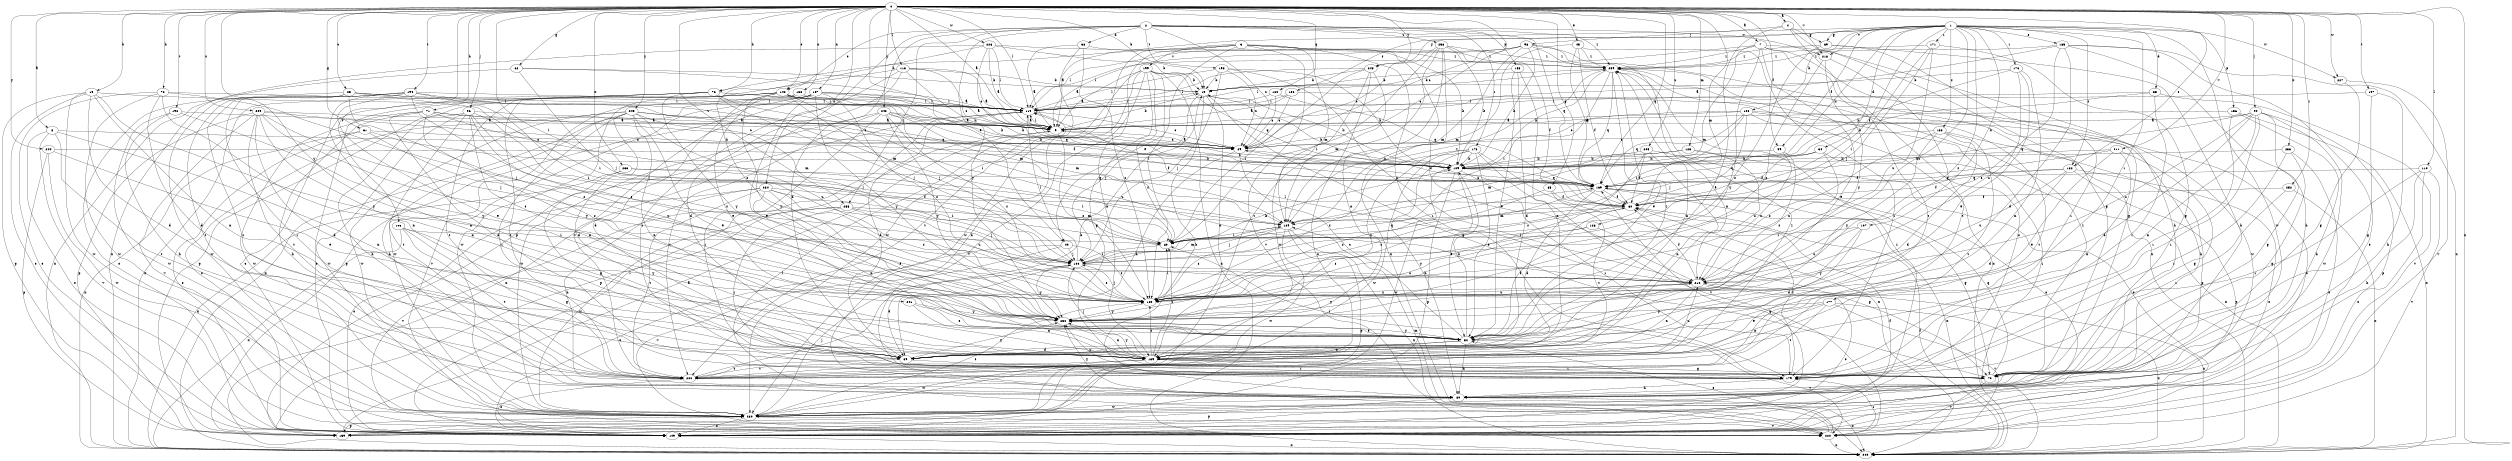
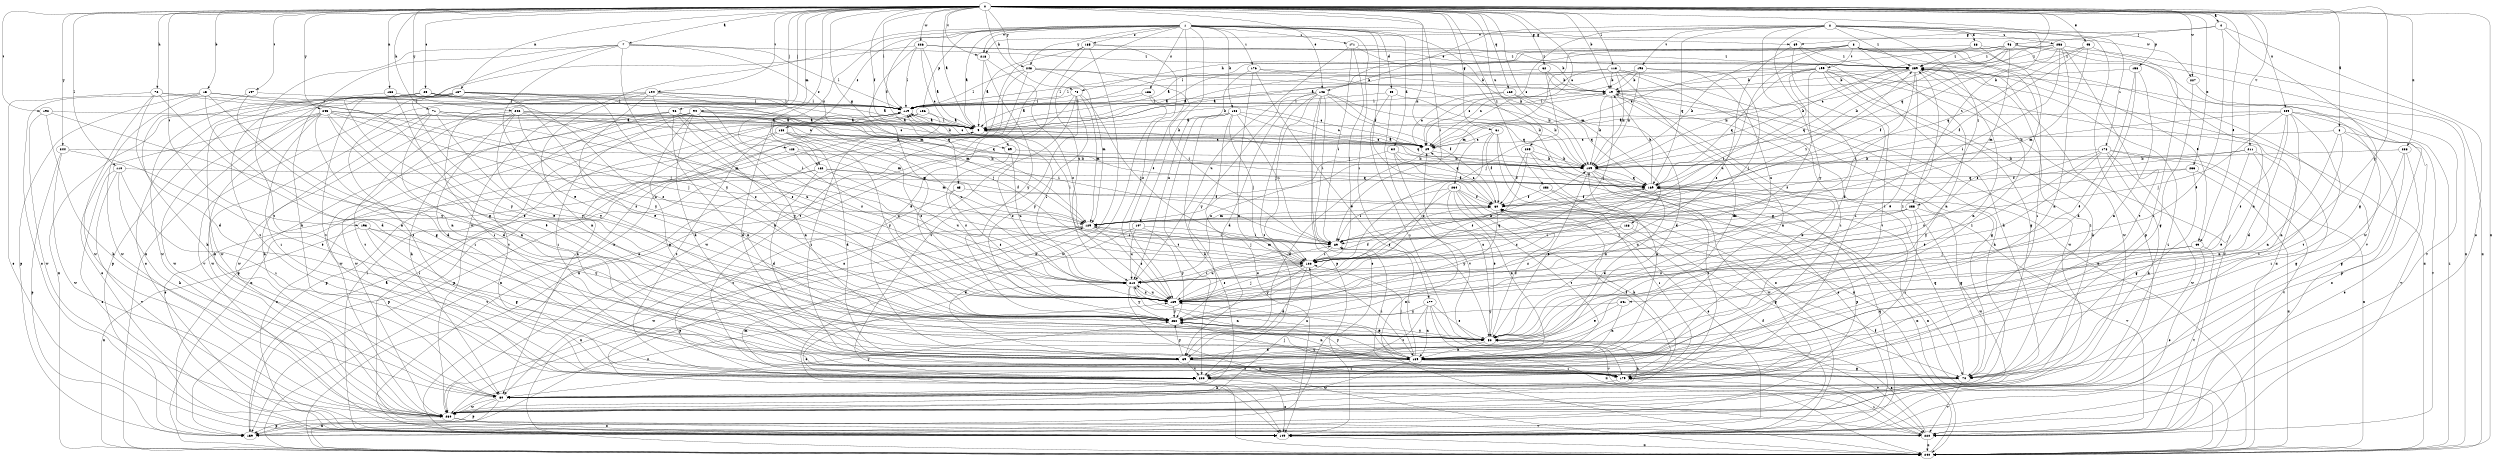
none -> (1586, 307)
